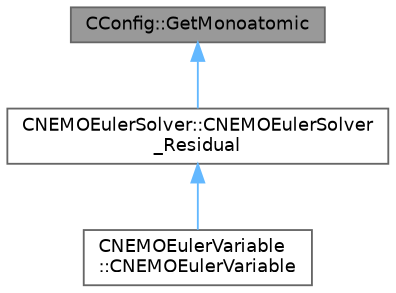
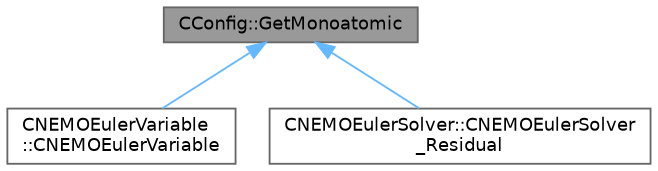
(198, 206) -> (206, 81)
